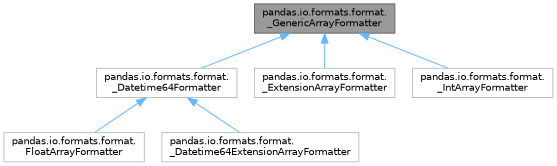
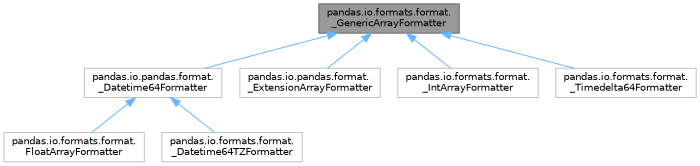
(167, 83) -> (153, 83)
(325, 83) -> (310, 83)
none -> (626, 83)
(260, 147) -> (232, 147)
